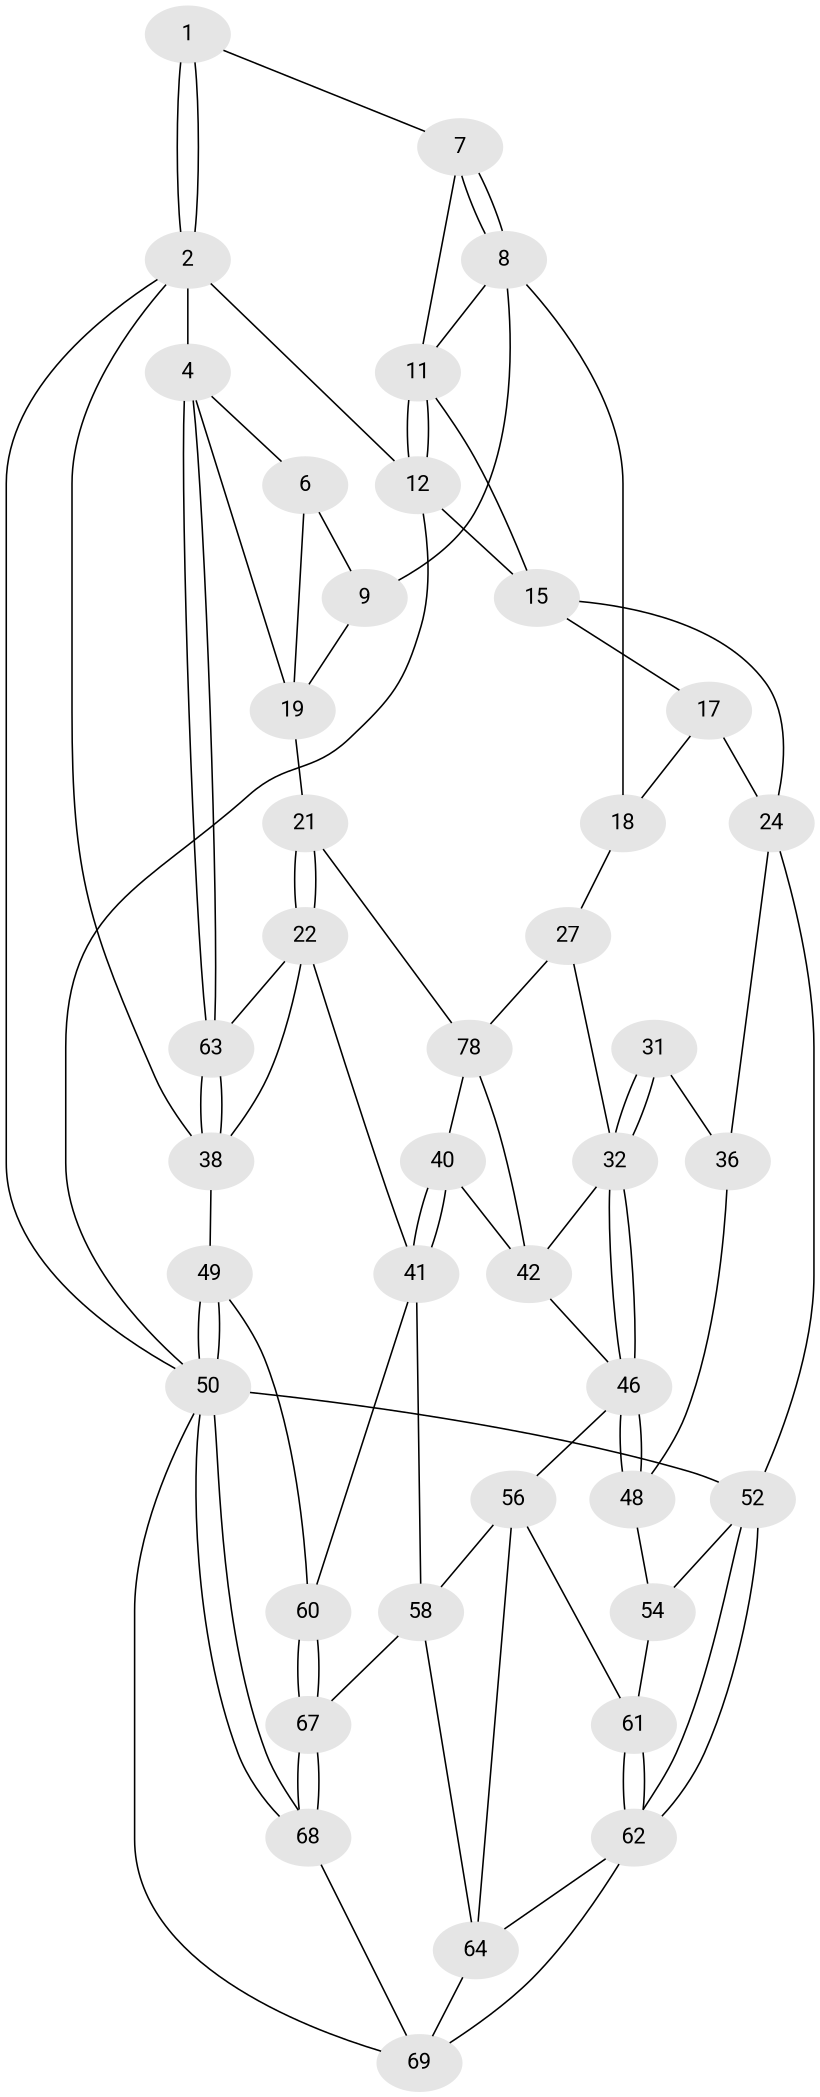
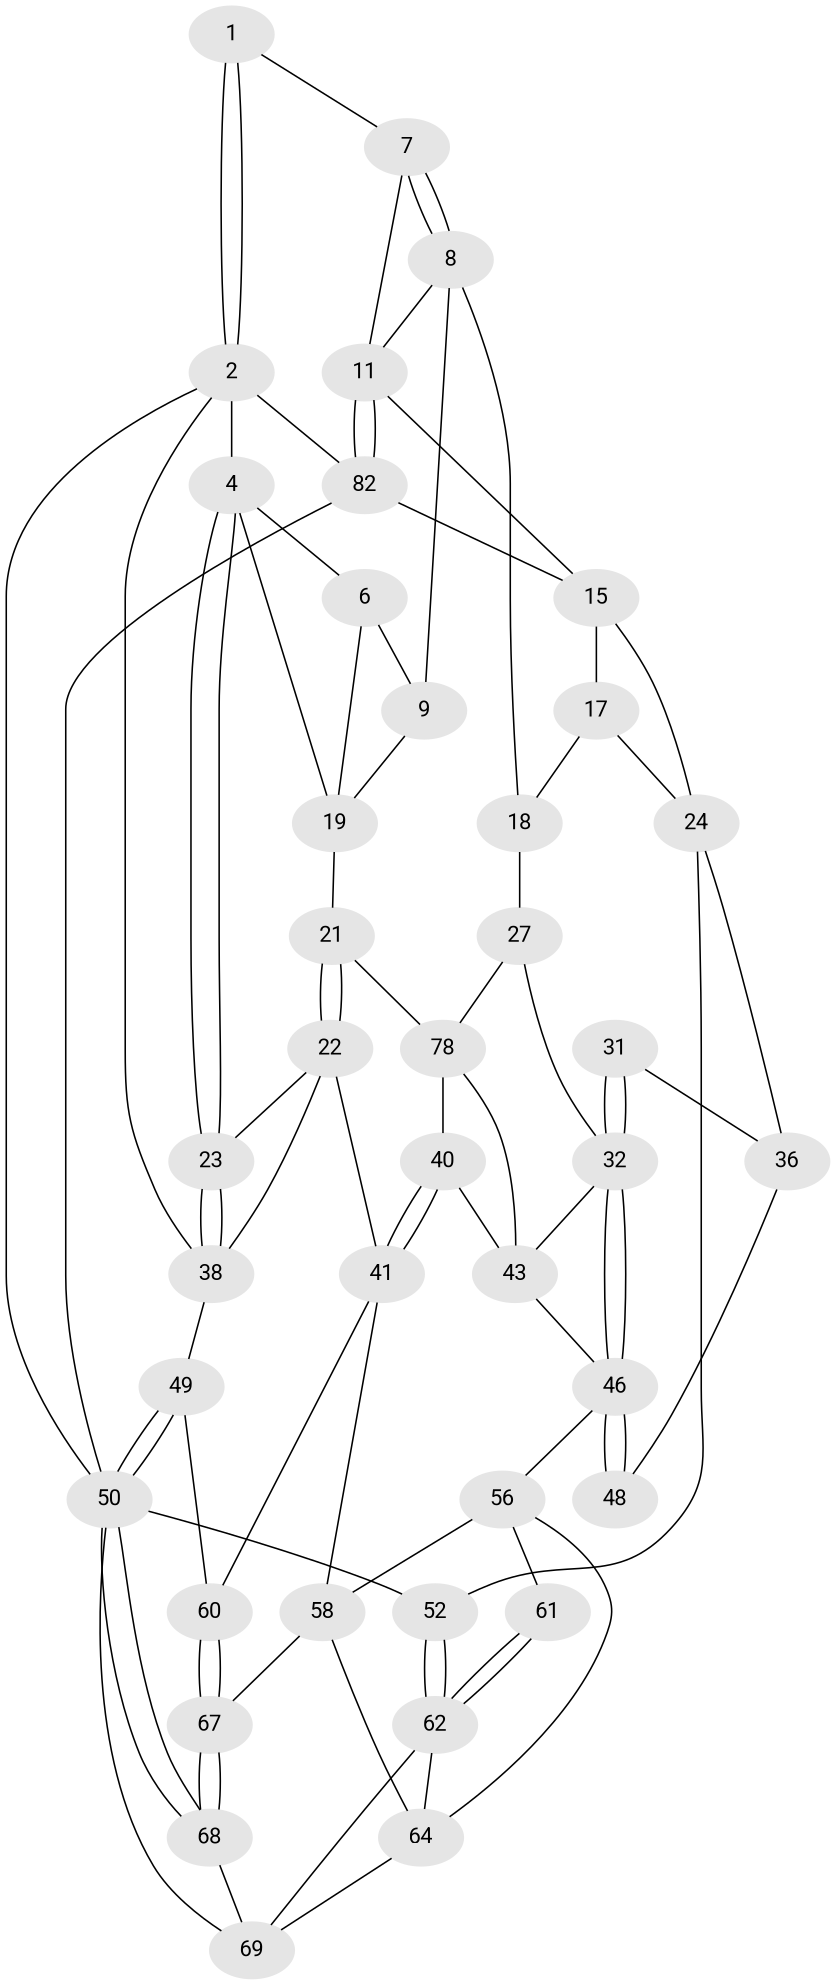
(418, 485) -> (365, 485)
(211, 1049) -> (211, 1161)
(529, 1274) -> (515, 1274)
(653, 1612) -> none
